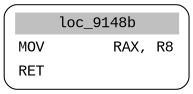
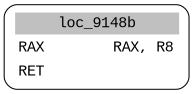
(96, 47) -> (96, 47)
